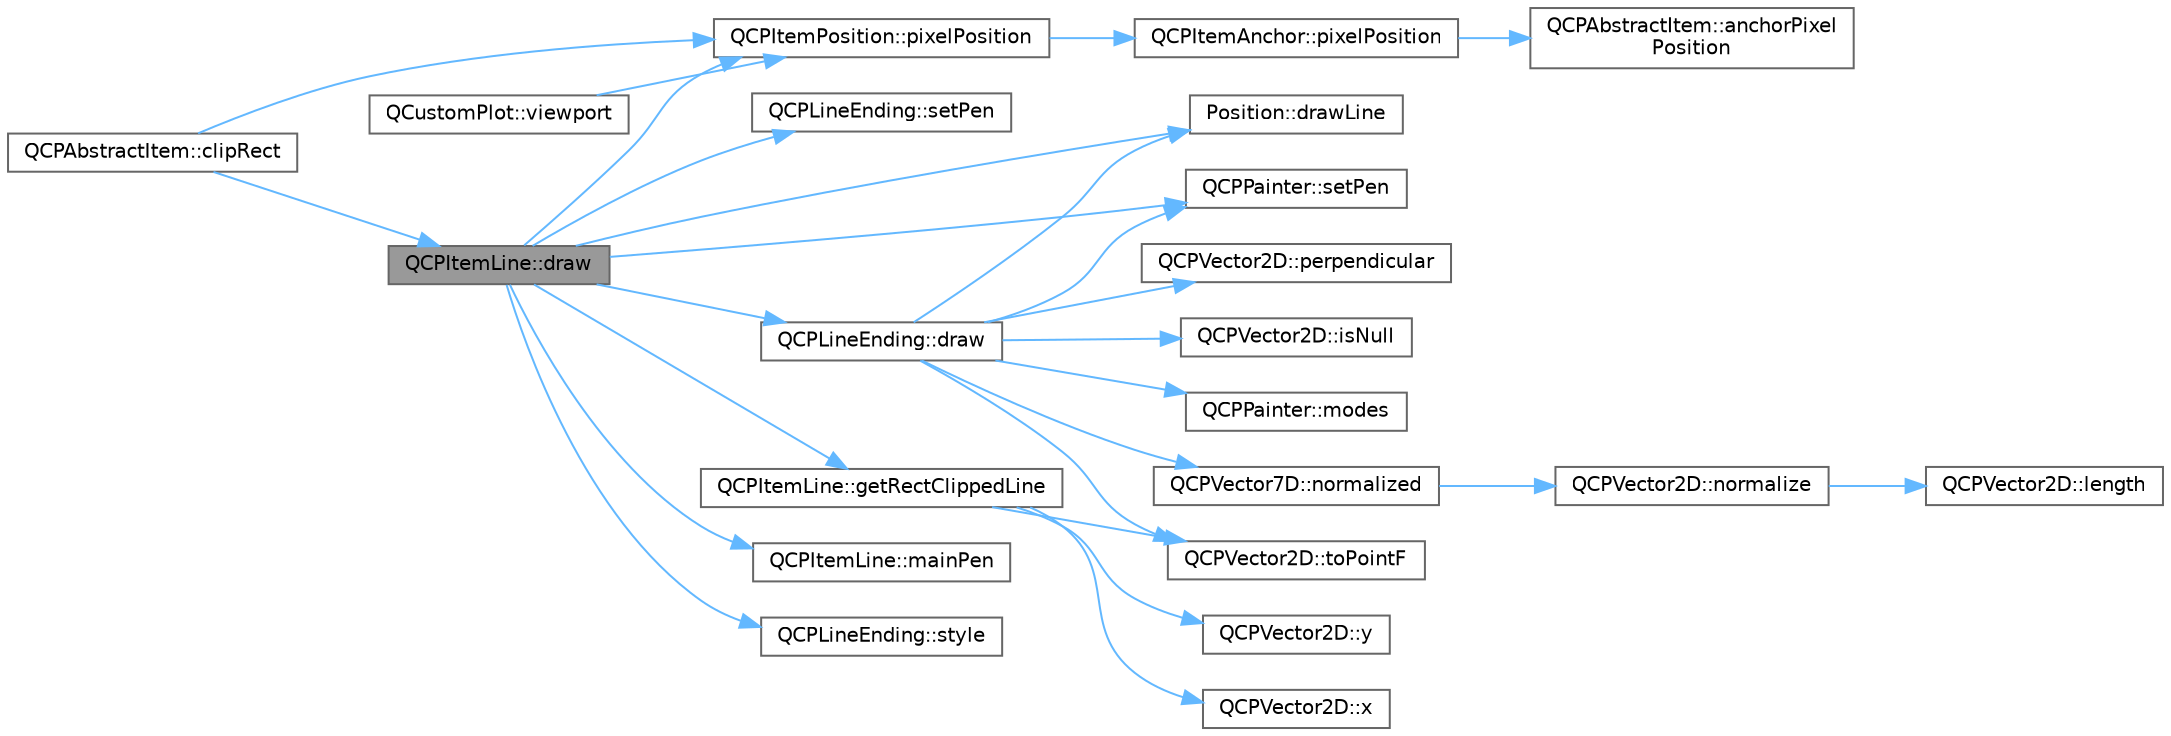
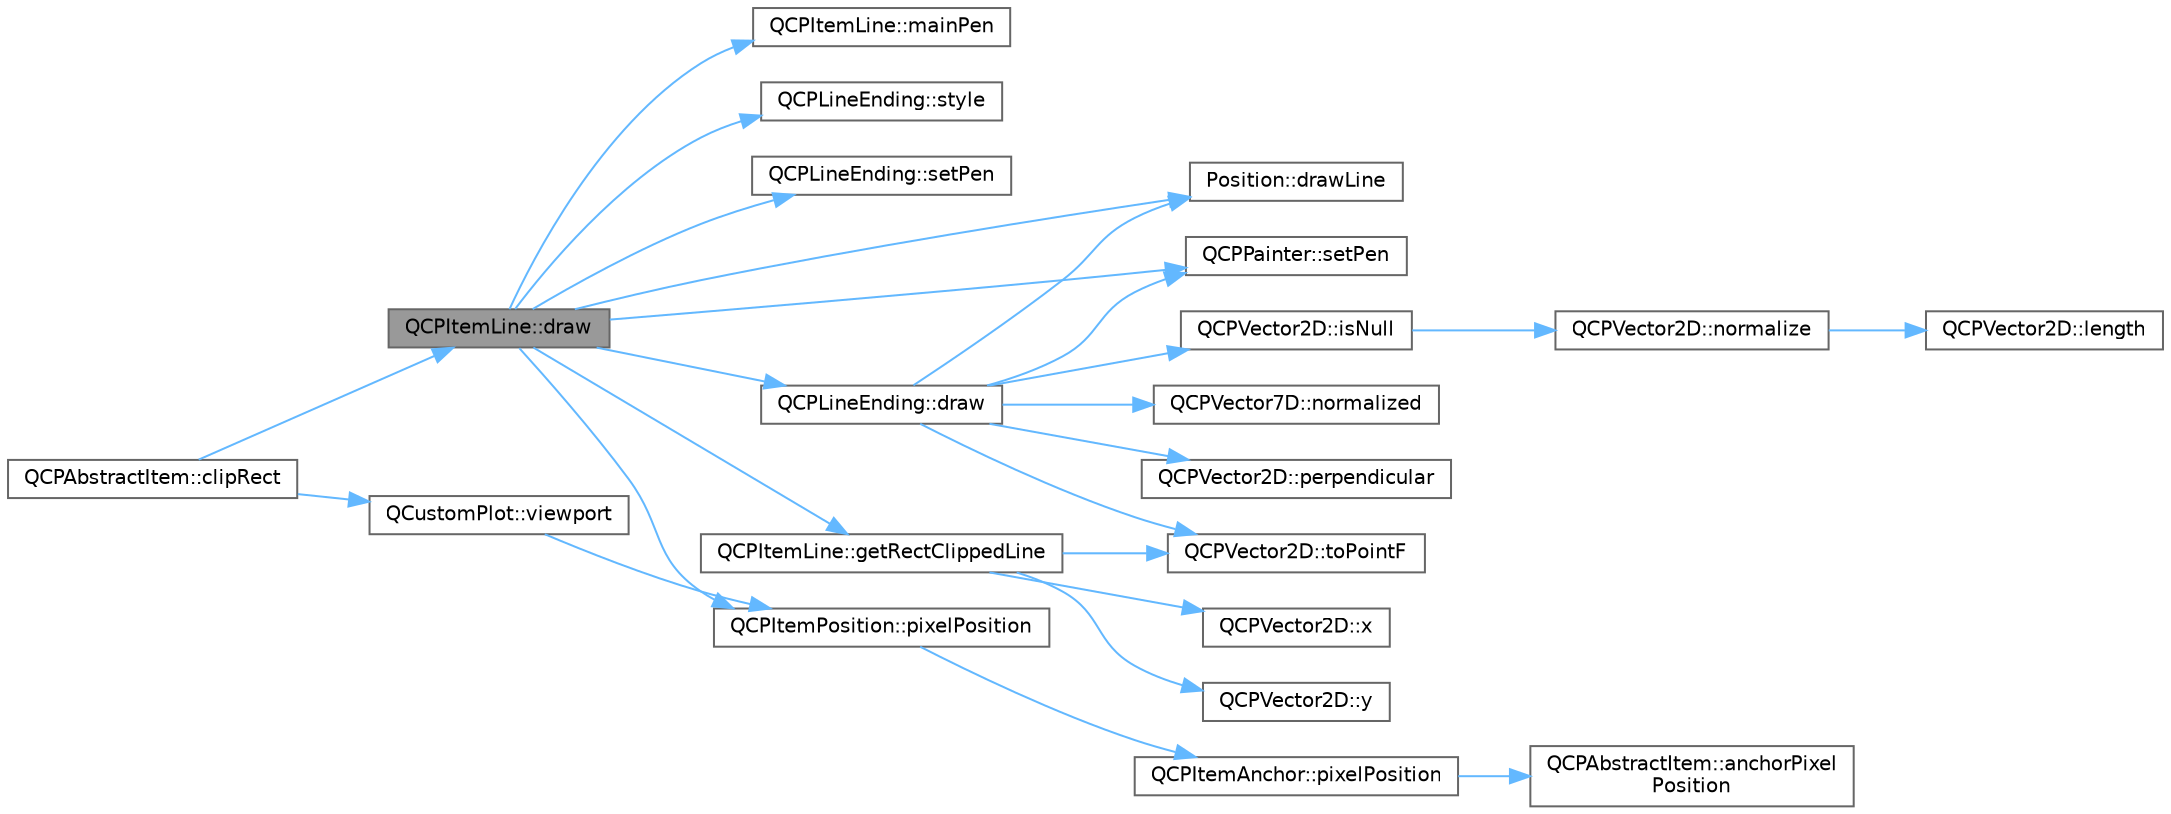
(441, 63) -> (323, 497)
(1296, 412) -> none
(1487, 486) -> (1473, 330)
